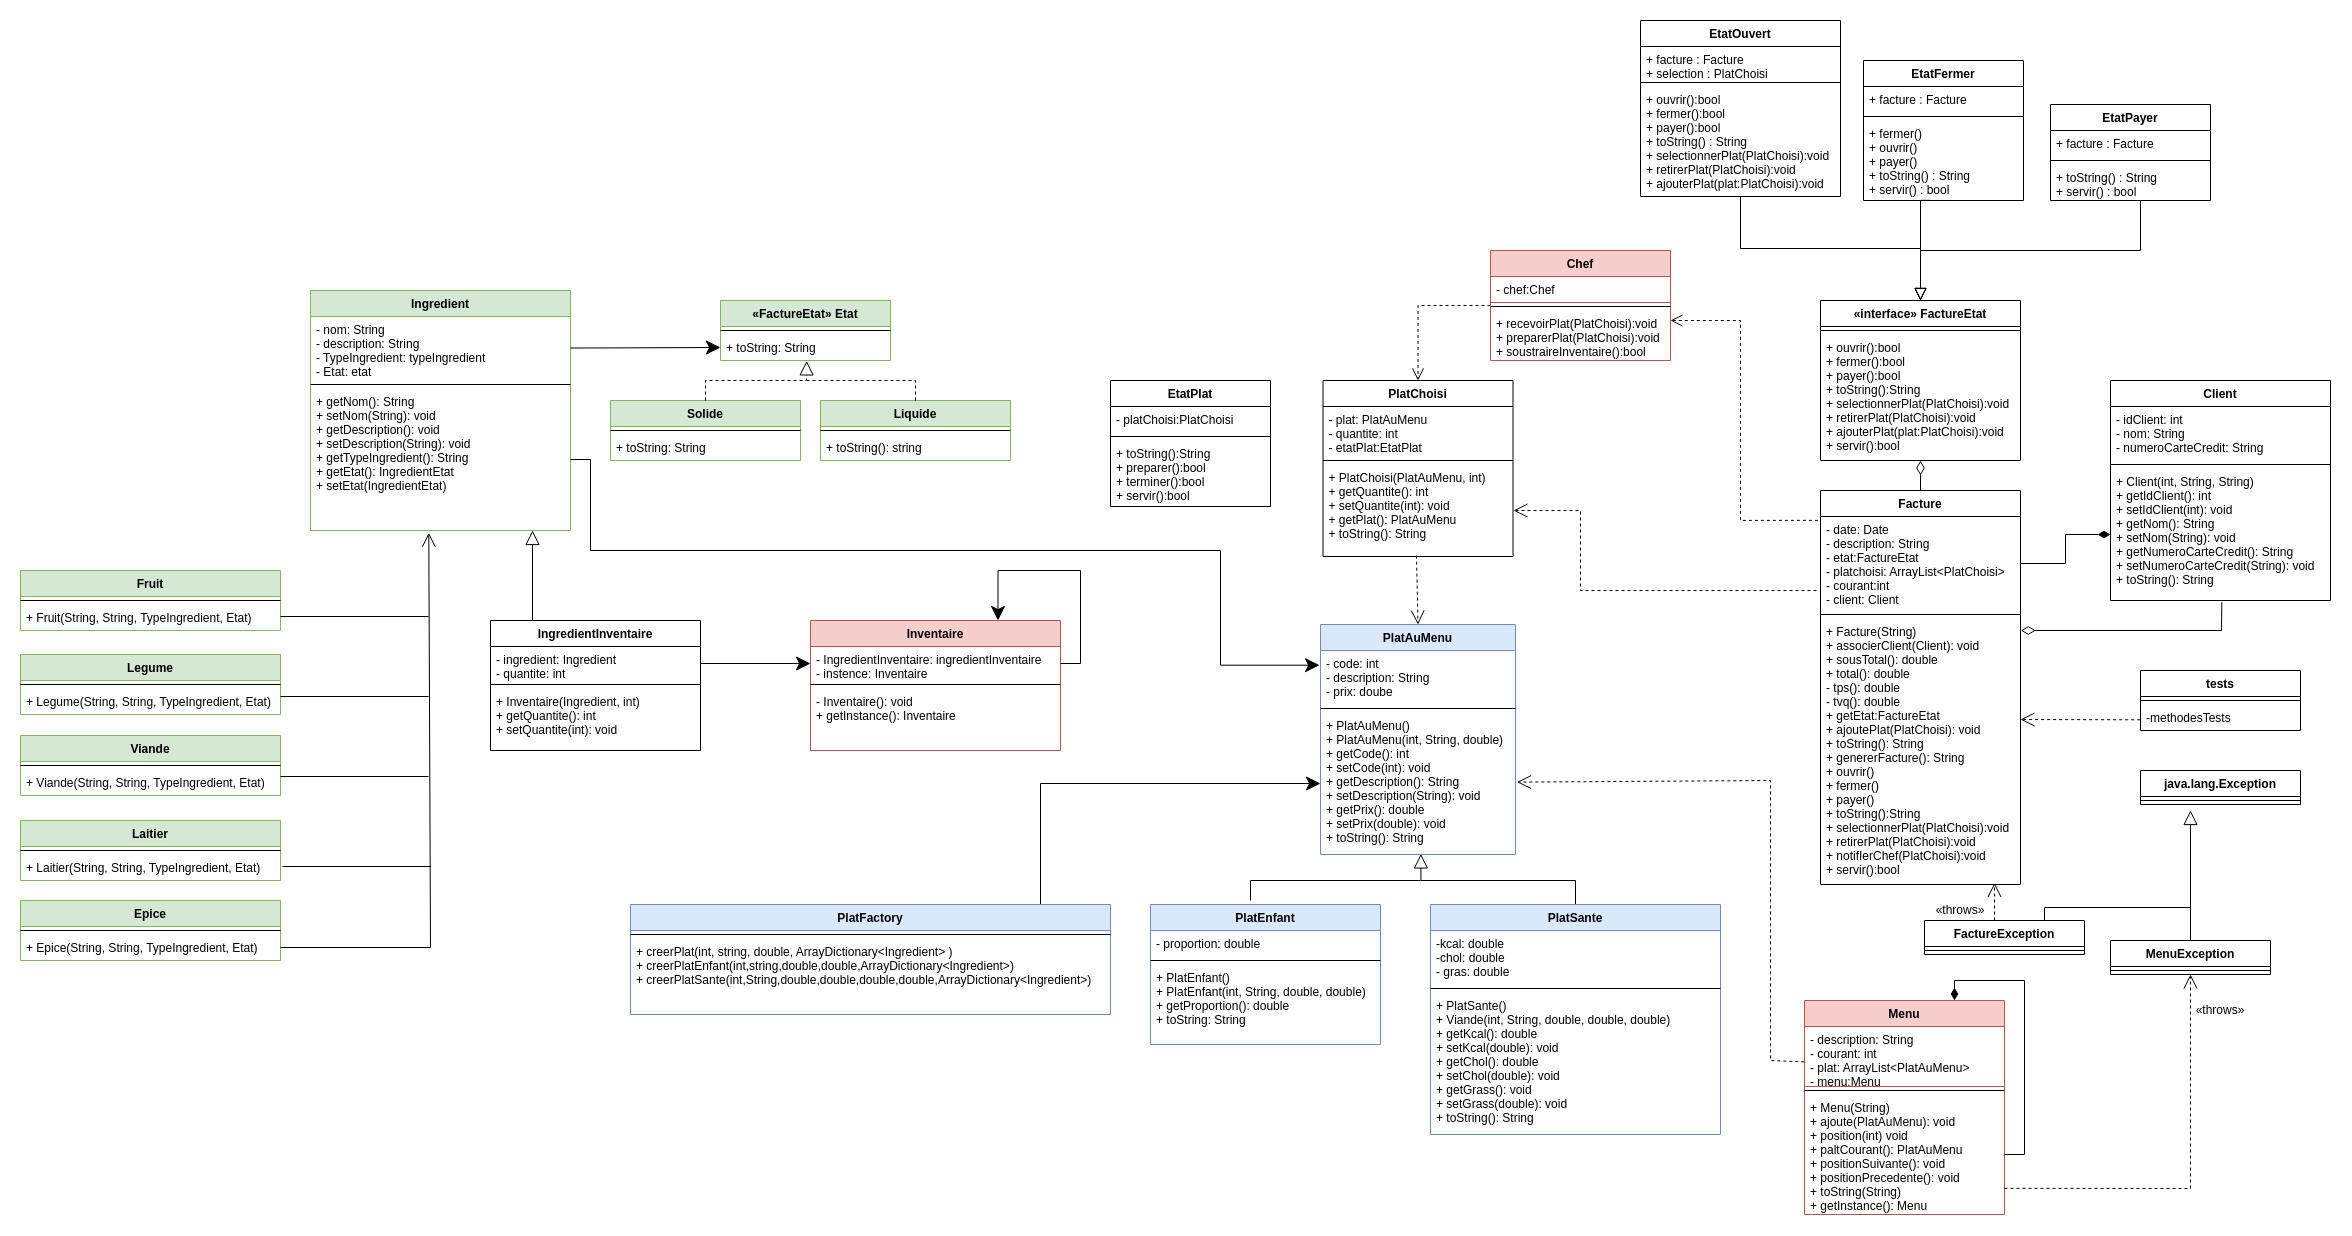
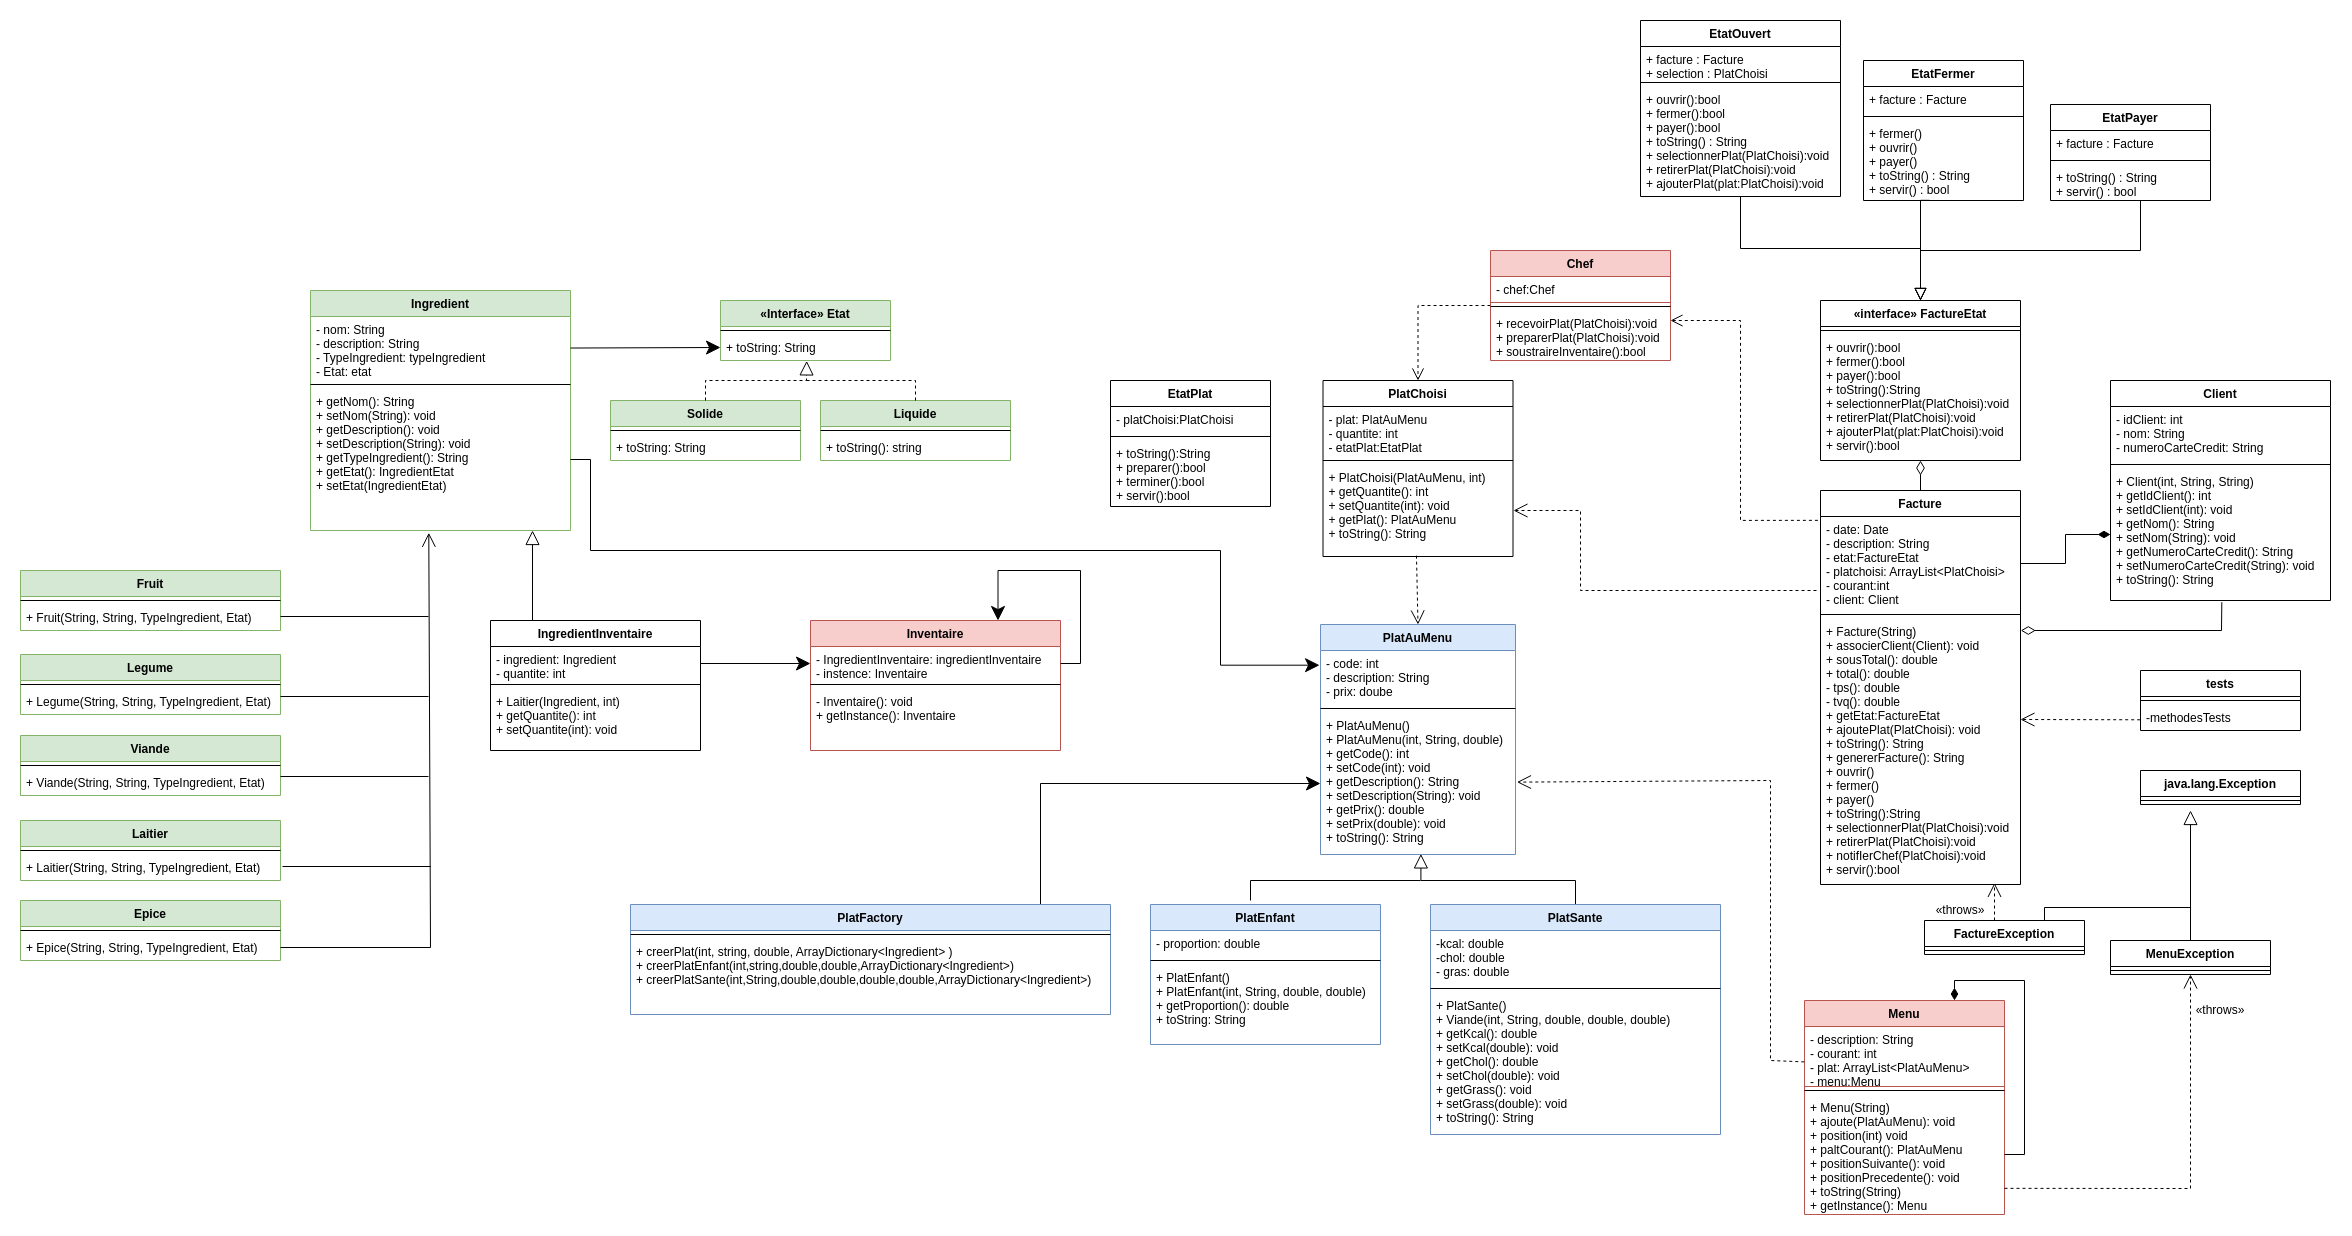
(805, 314) -> (805, 314)
(584, 702) -> (572, 702)
